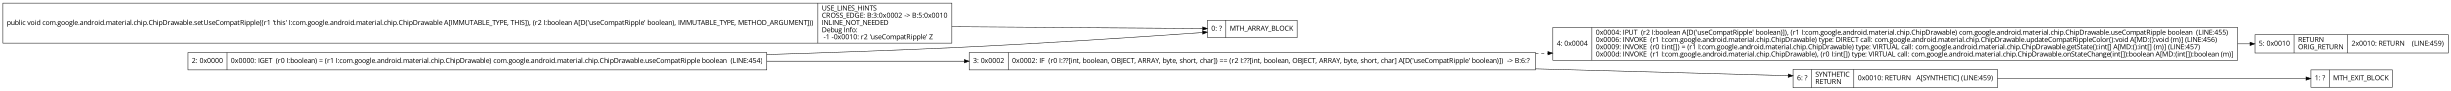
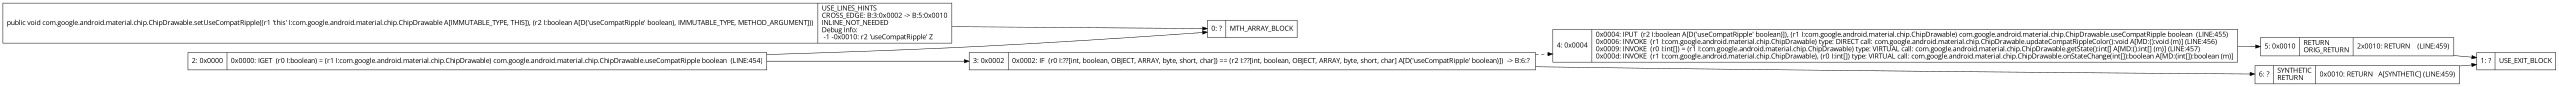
none -> (2463, 56)
(2361, 78) -> (2525, 61)
